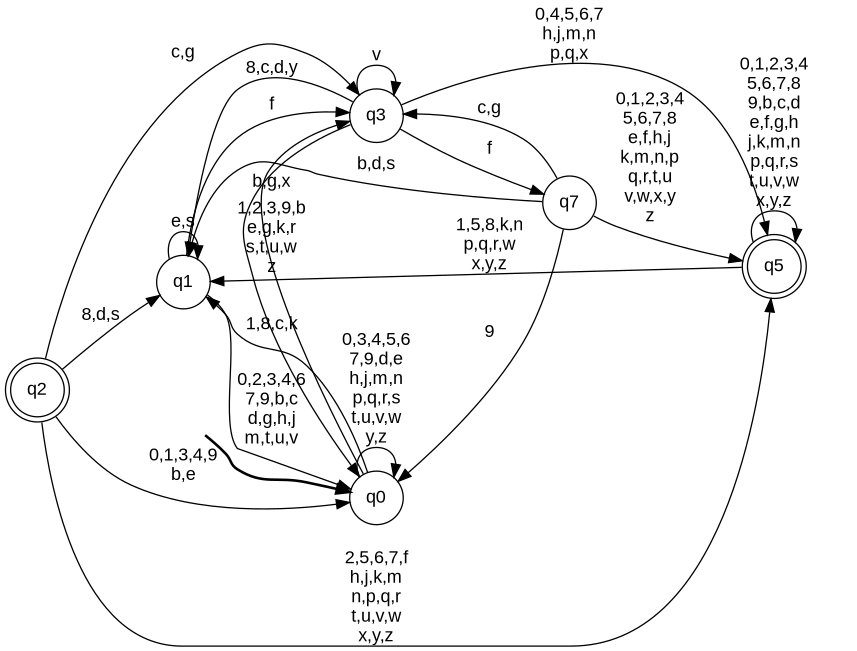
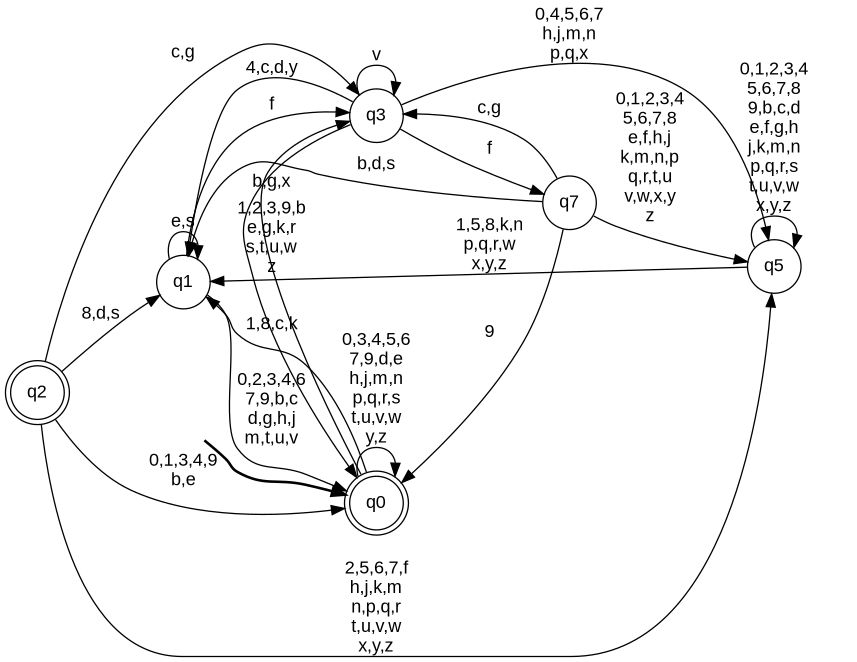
(272, 68) -> (272, 68)
(774, 266) -> (774, 266)
(376, 498) -> (376, 503)
